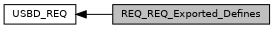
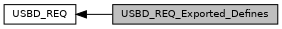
(191, 14) -> (195, 14)
